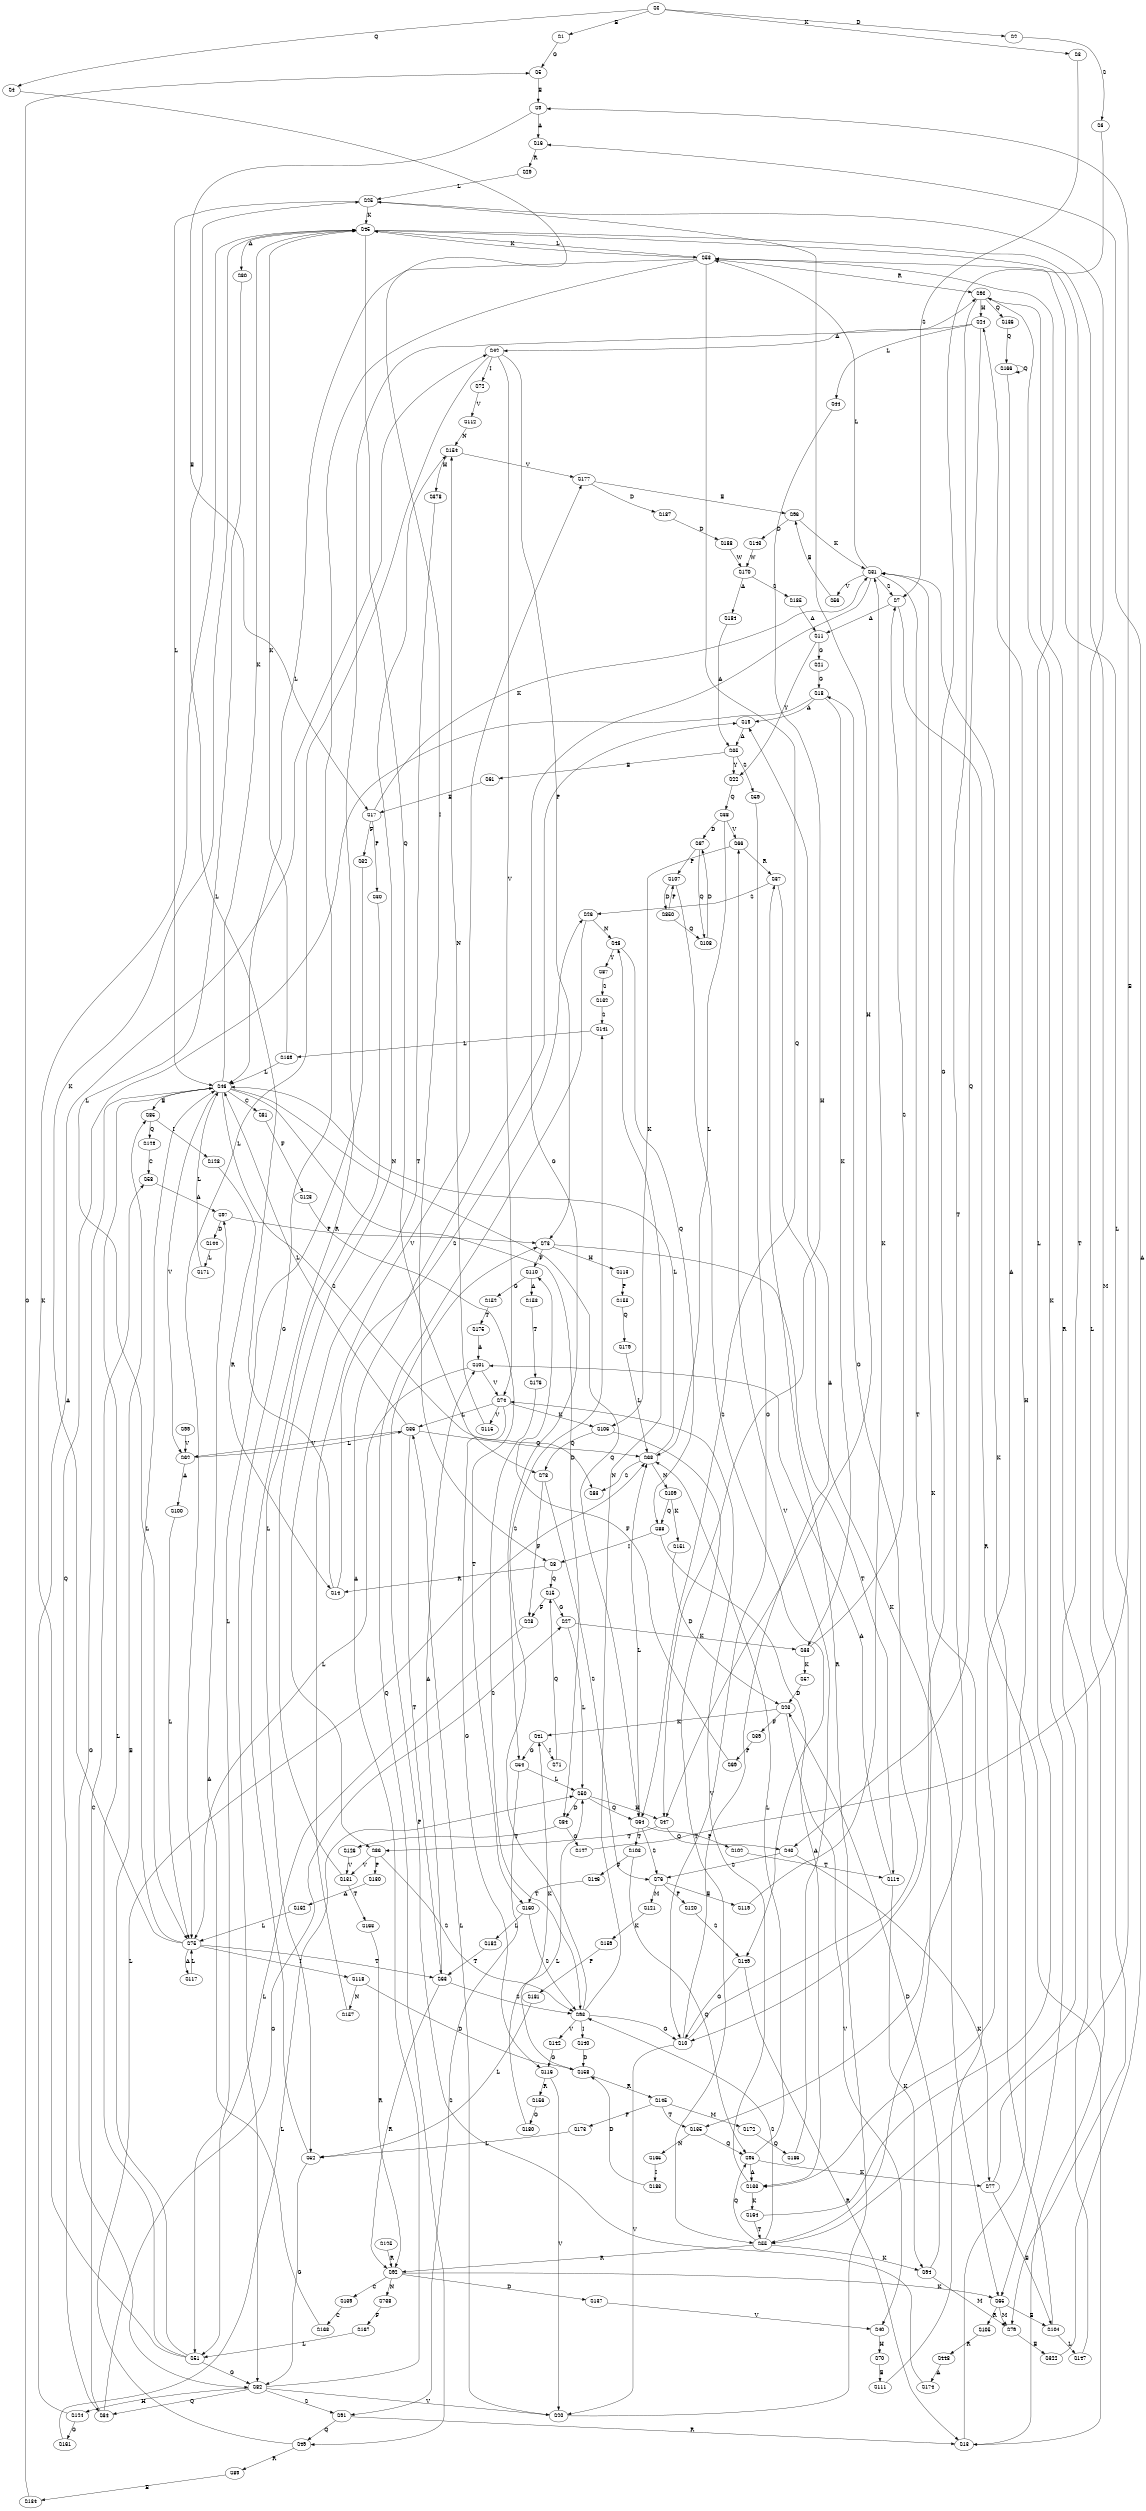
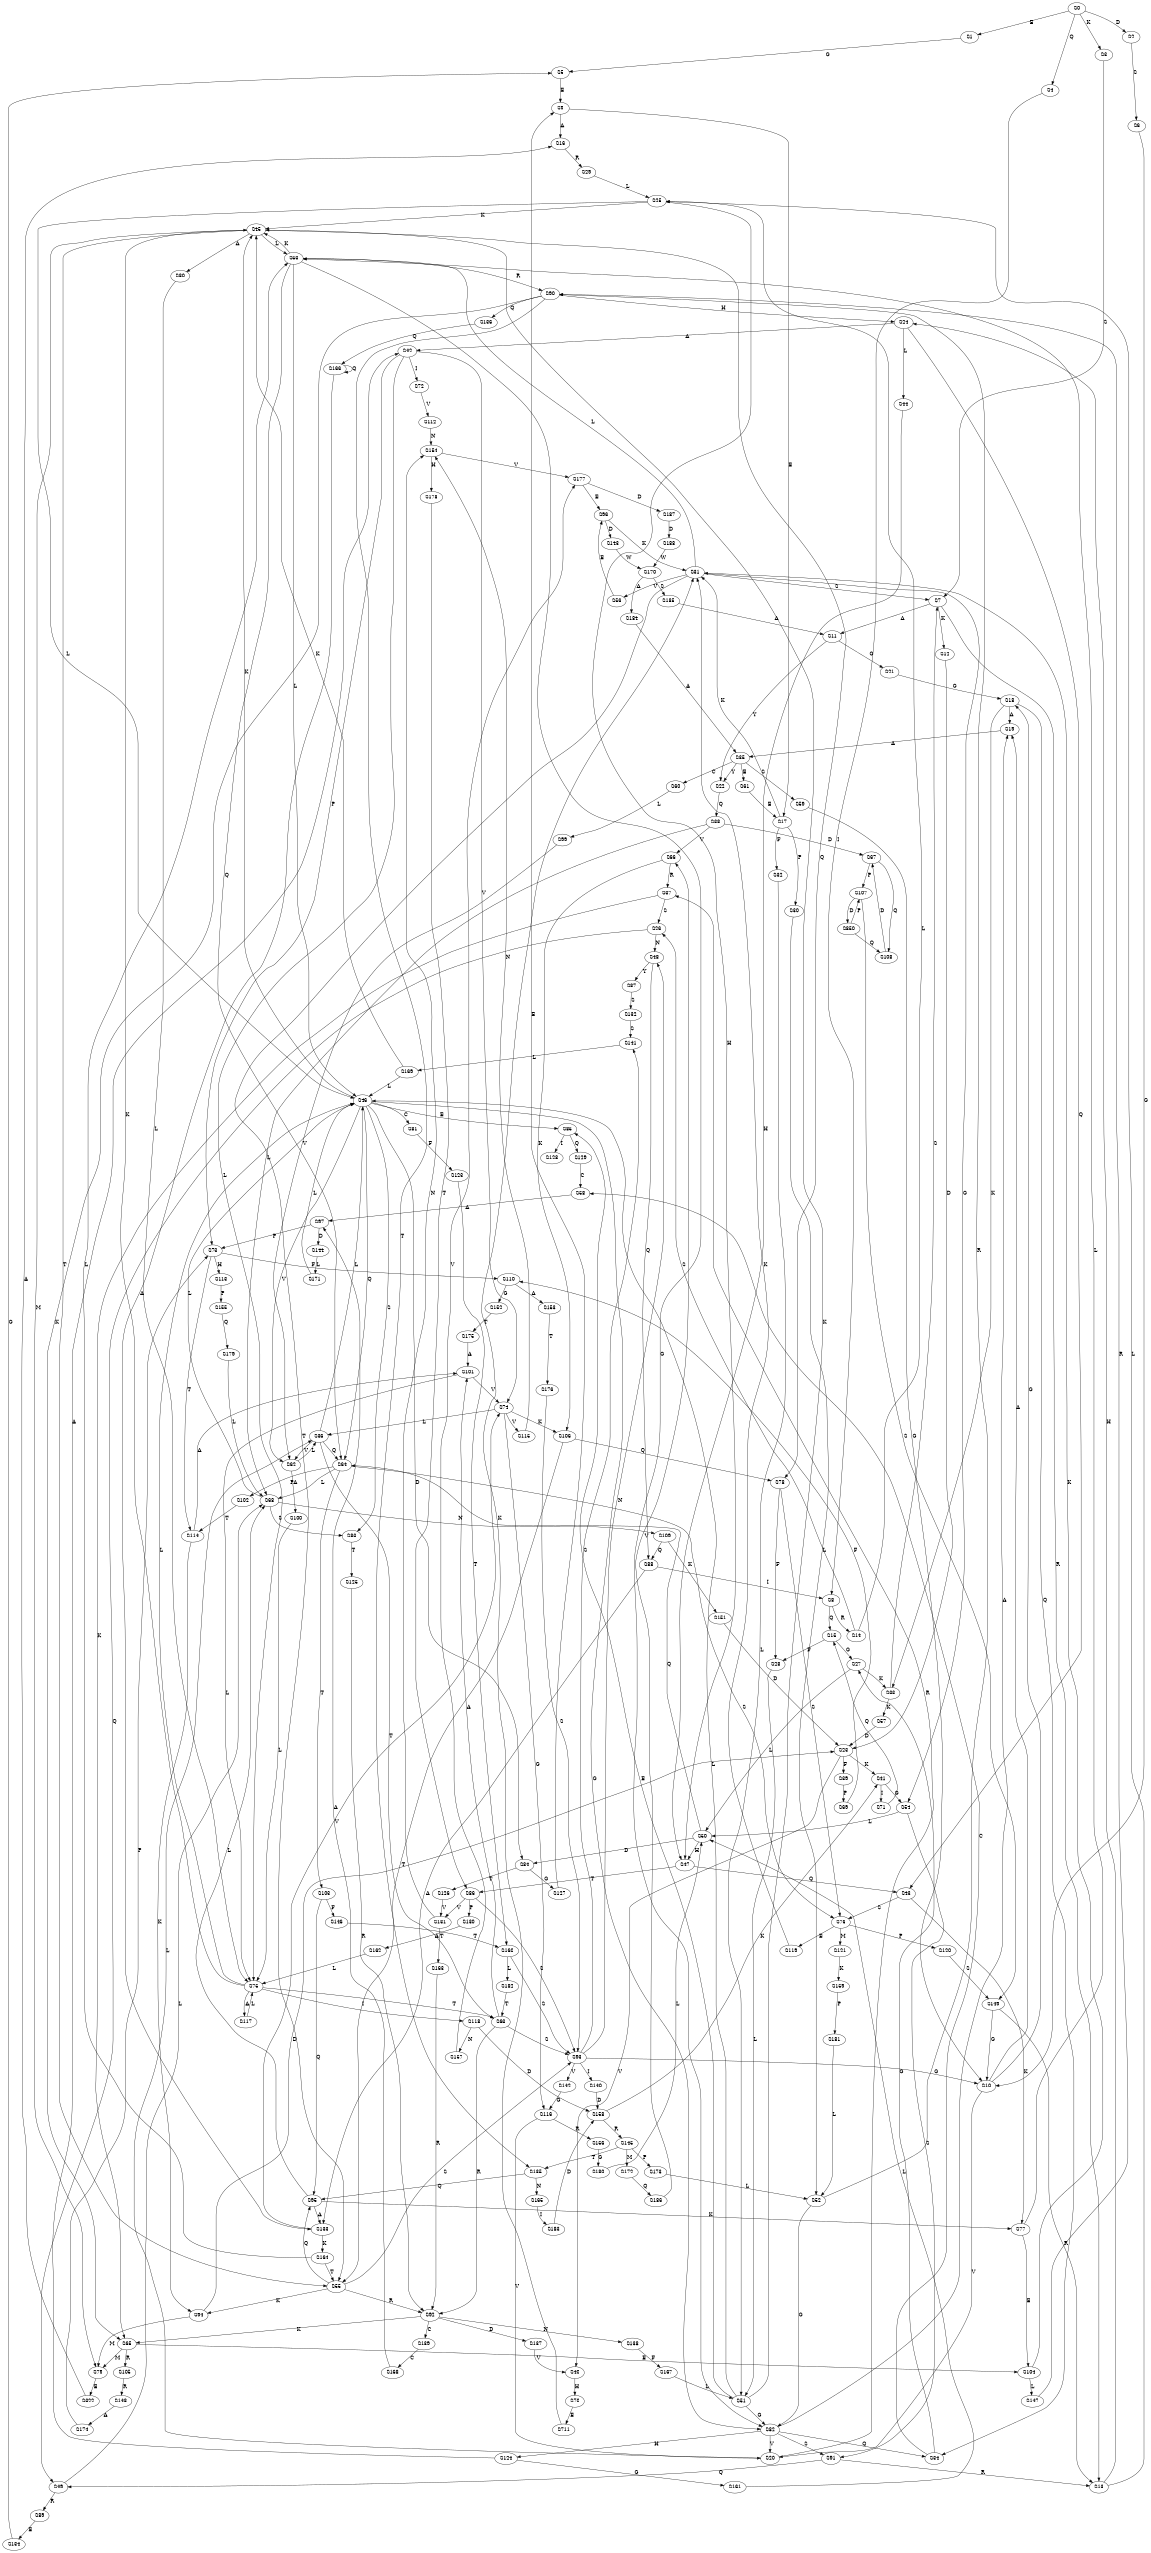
(435, 497) -> (431, 497)
none -> (945, 654)
none -> (676, 787)
(229, 1383) -> none
(528, 1445) -> (329, 1449)
none -> (352, 1558)
(385, 2302) -> (632, 2344)
(944, 2359) -> (121, 2401)
(880, 2387) -> (564, 2430)
